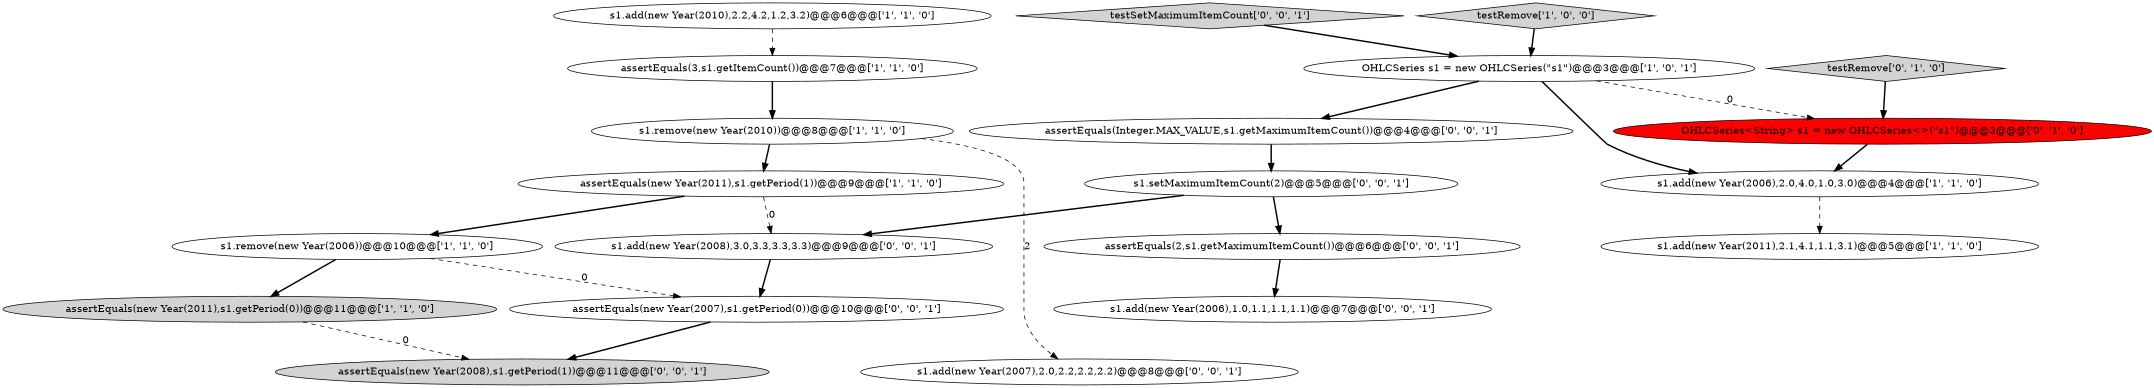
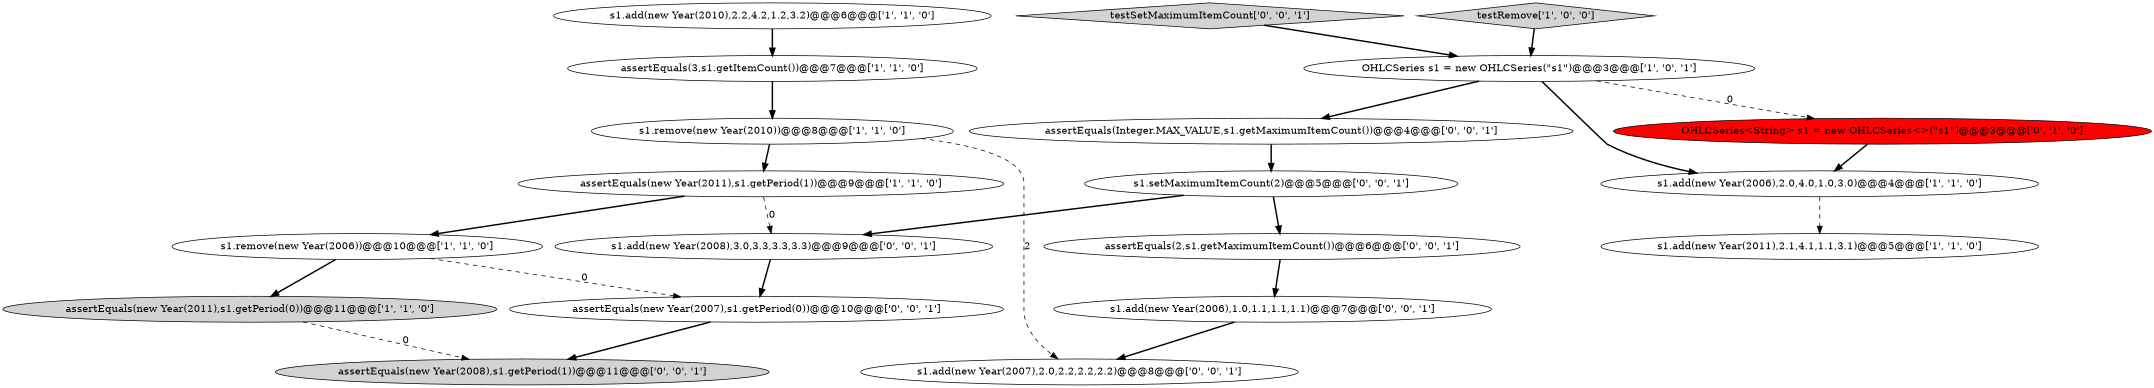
(772, 39) -> (772, 39)
(1886, 68) -> none
none -> (1179, 340)
